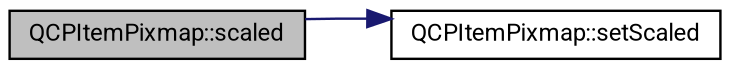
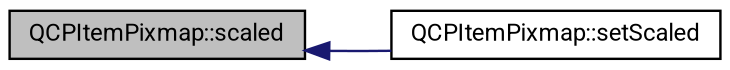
(336, 19) -> (361, 51)
